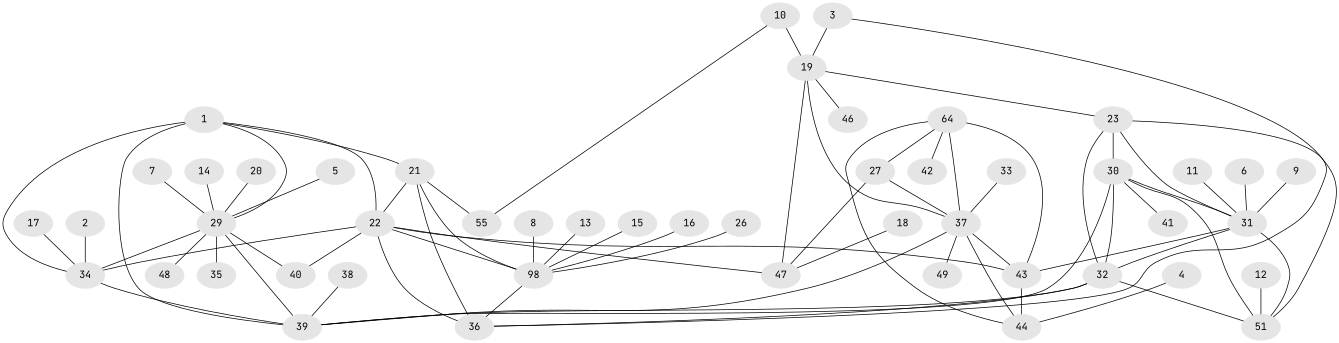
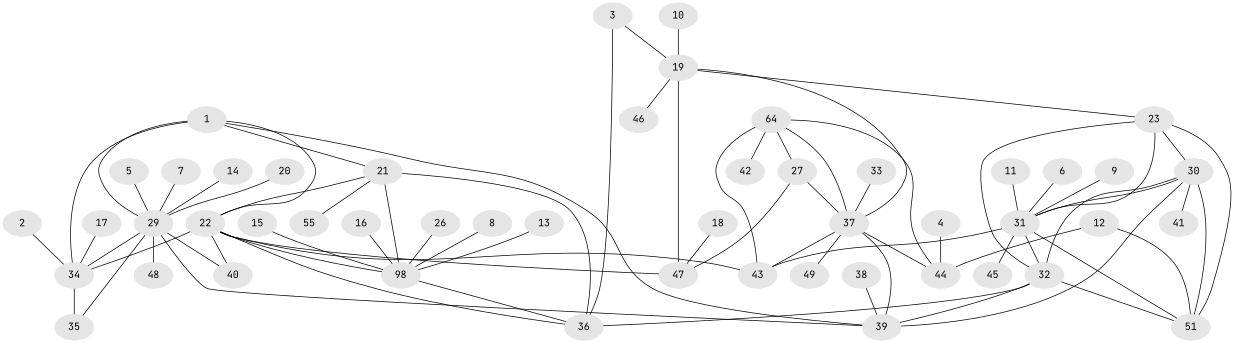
(631, 120) -> none
none -> (993, 275)
(1022, 301) -> (1018, 245)
(191, 308) -> (74, 301)
